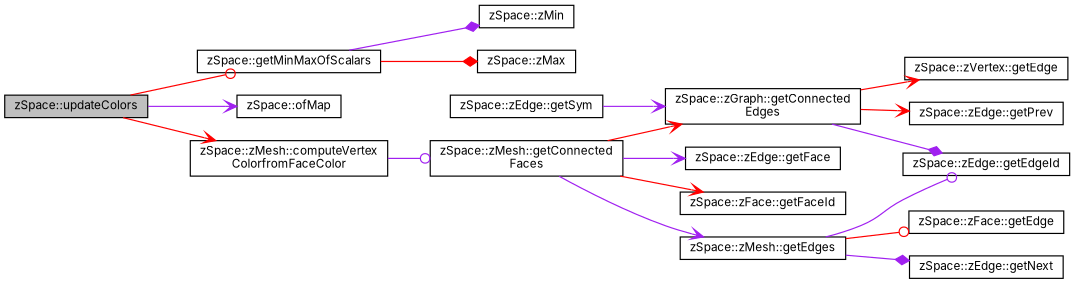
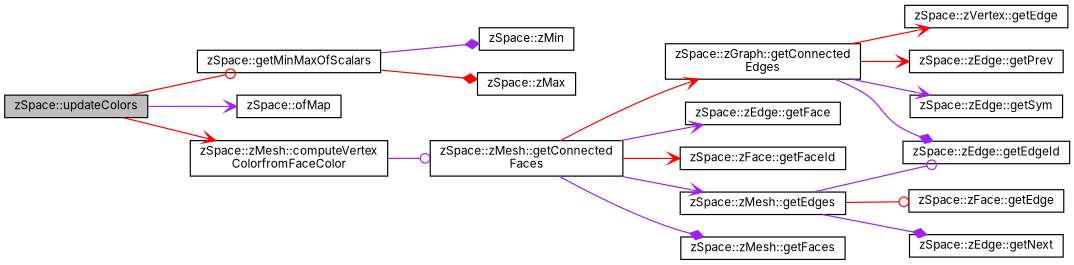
(628, 106) -> (885, 86)
none -> (763, 248)
